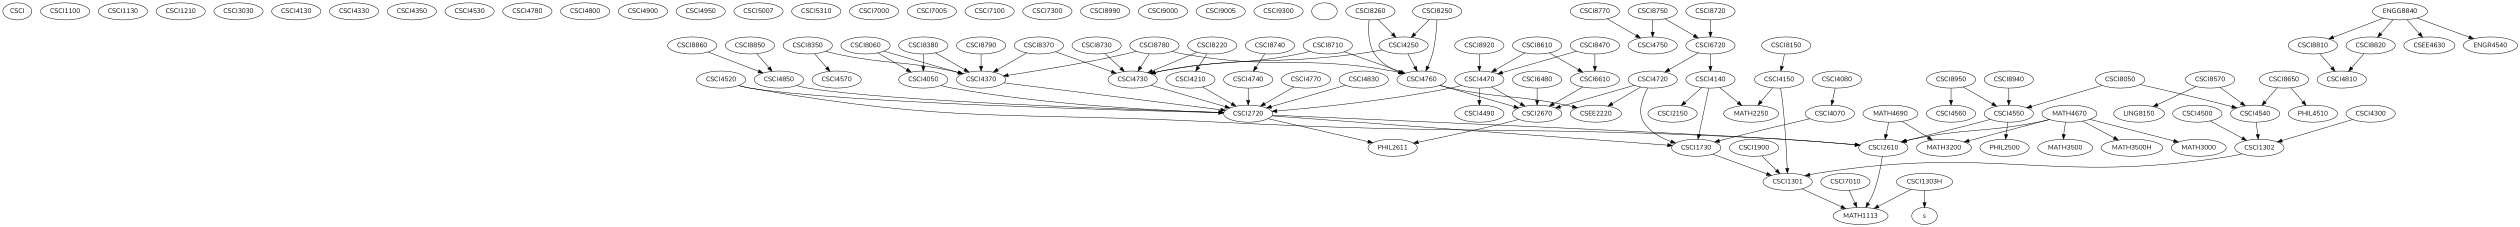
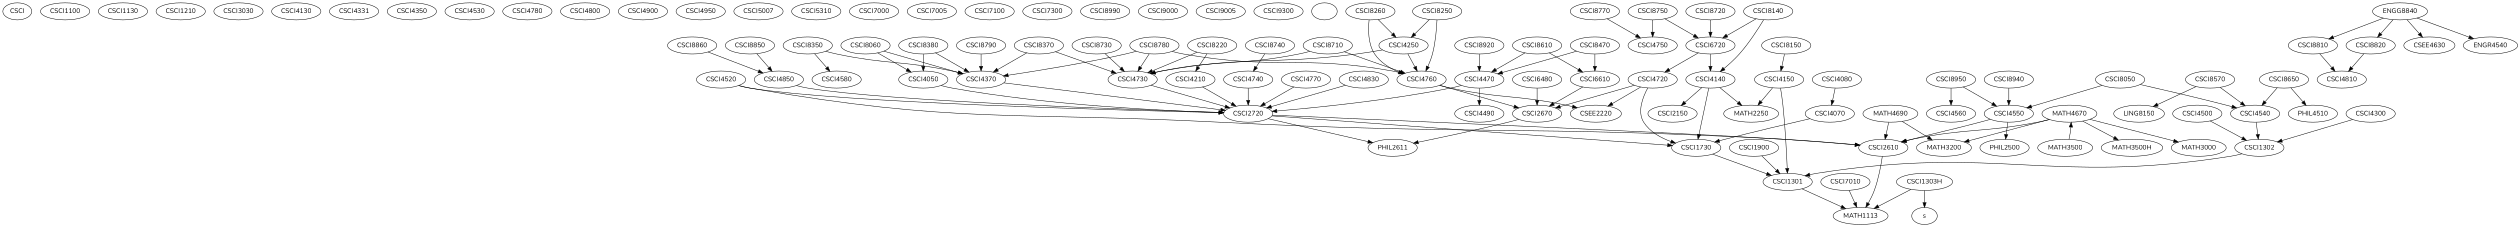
(354, 11) -> (354, 11)
none -> (1768, 11)
(837, 80) -> (837, 80)
(1502, 93) -> none
(2064, 128) -> (2070, 133)
